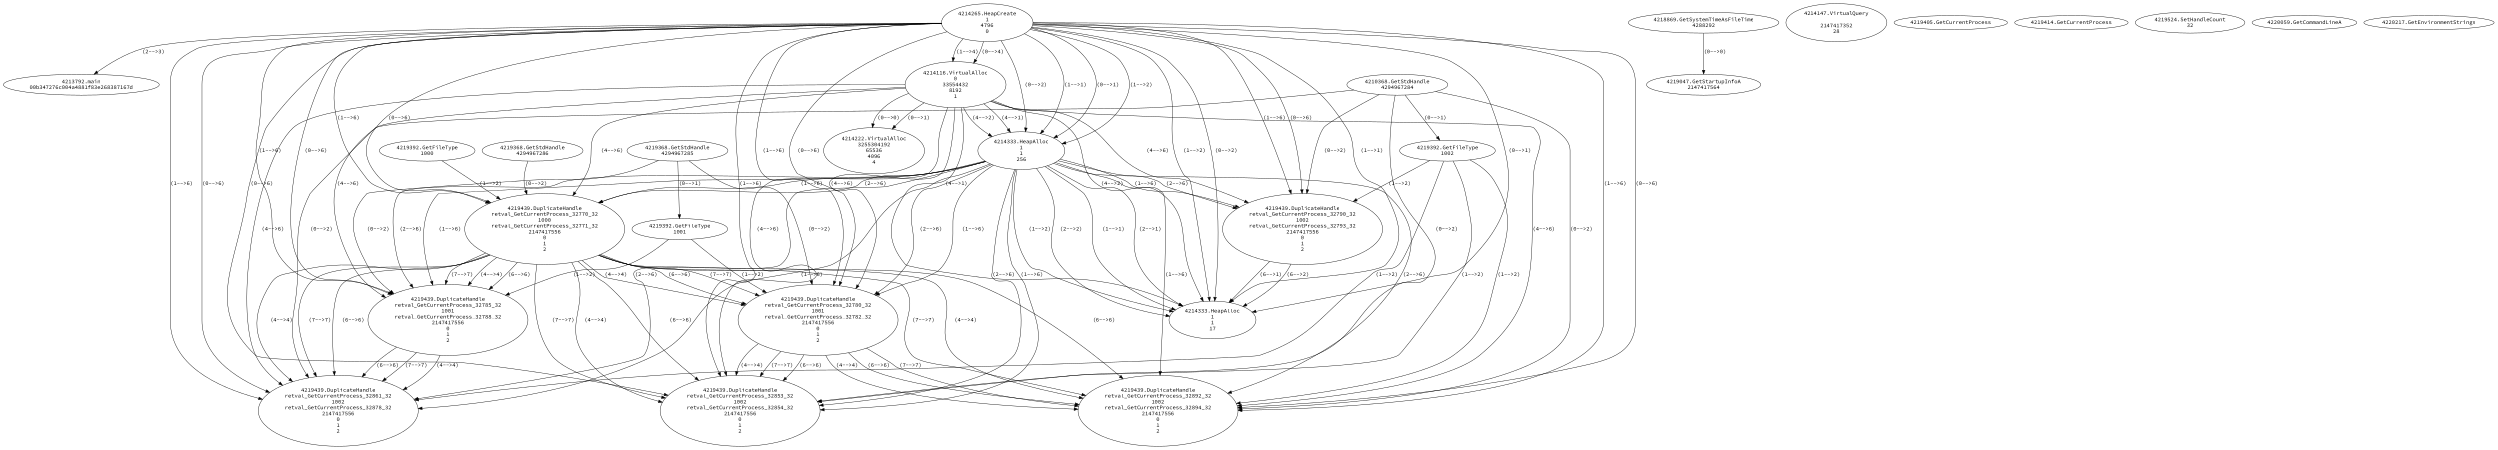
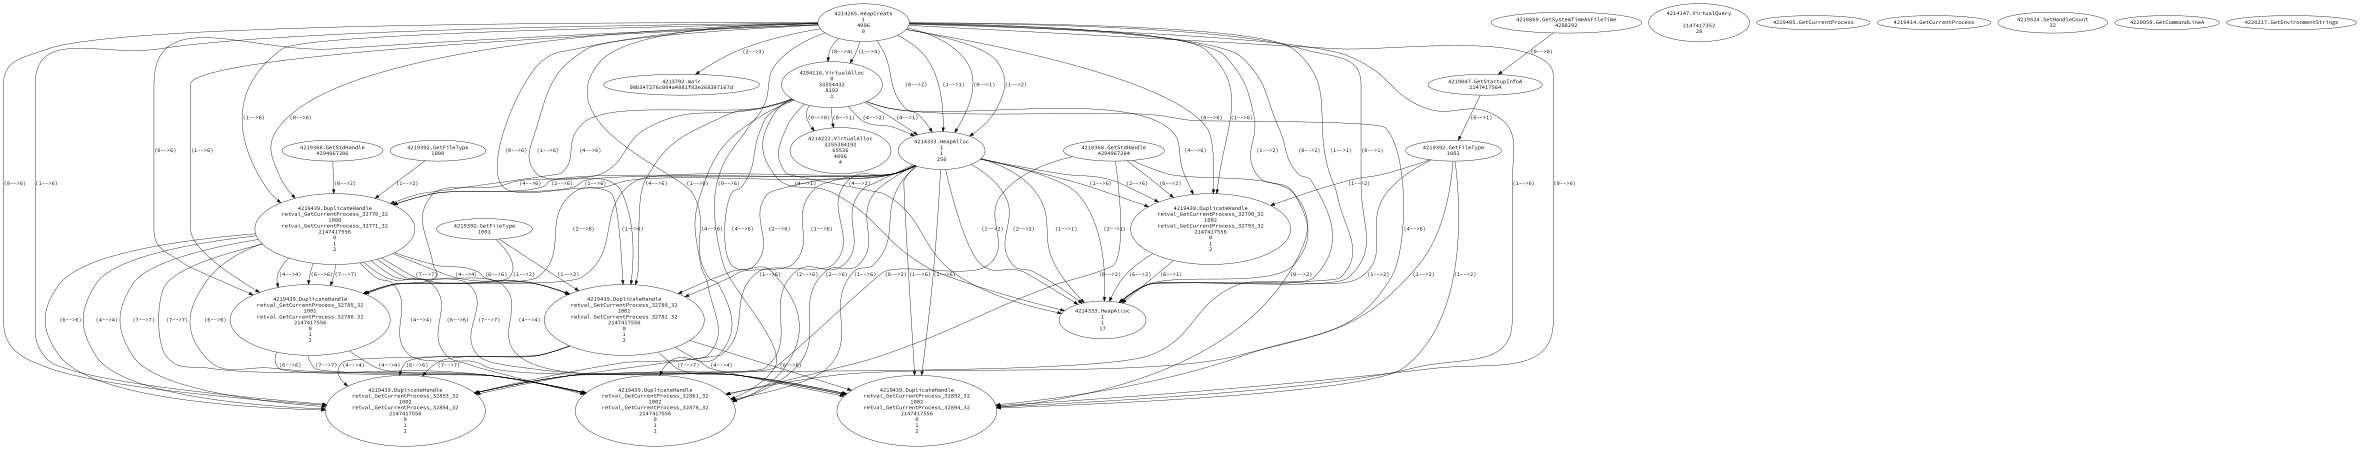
(987, 23) -> (864, 23)
(956, 85) -> (832, 85)
(1421, 116) -> (1470, 116)
(677, 151) -> none
